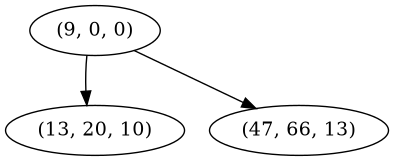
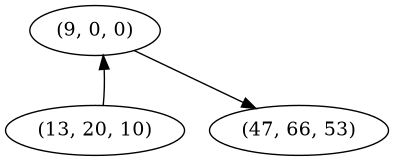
(86, 73) -> (104, 87)
(299, 130) -> (299, 130)
